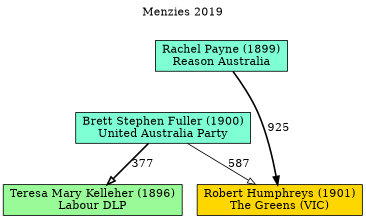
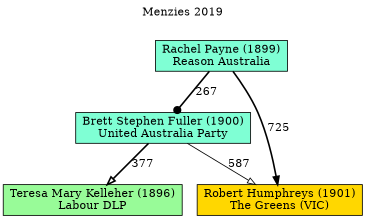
none -> (194, 89)
(279, 128) -> (279, 128)
